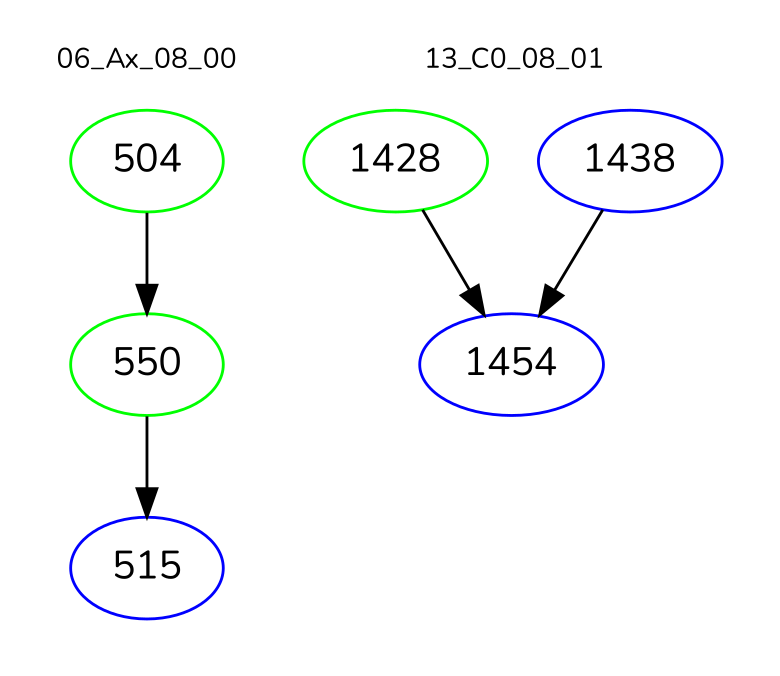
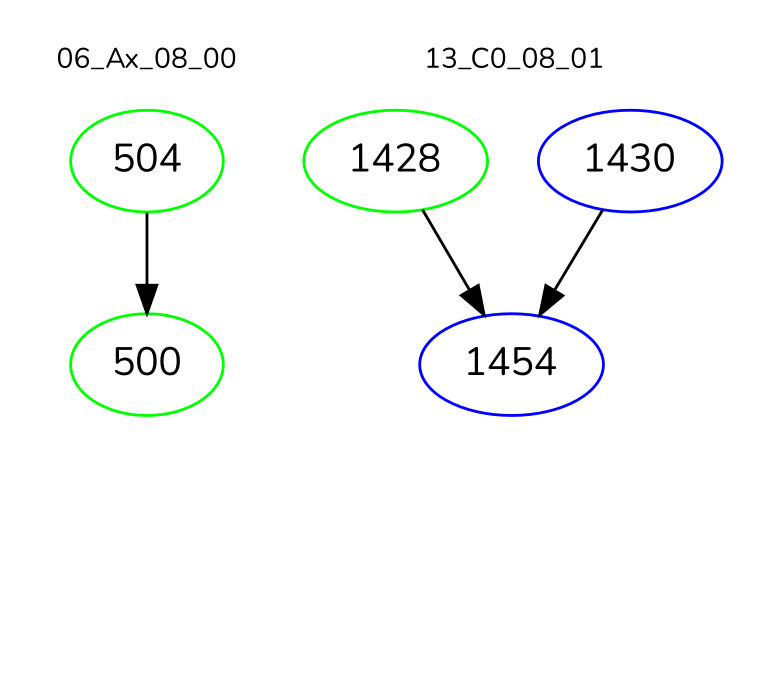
(630, 161) -> (630, 161)
(147, 365) -> (147, 365)
(147, 568) -> none
